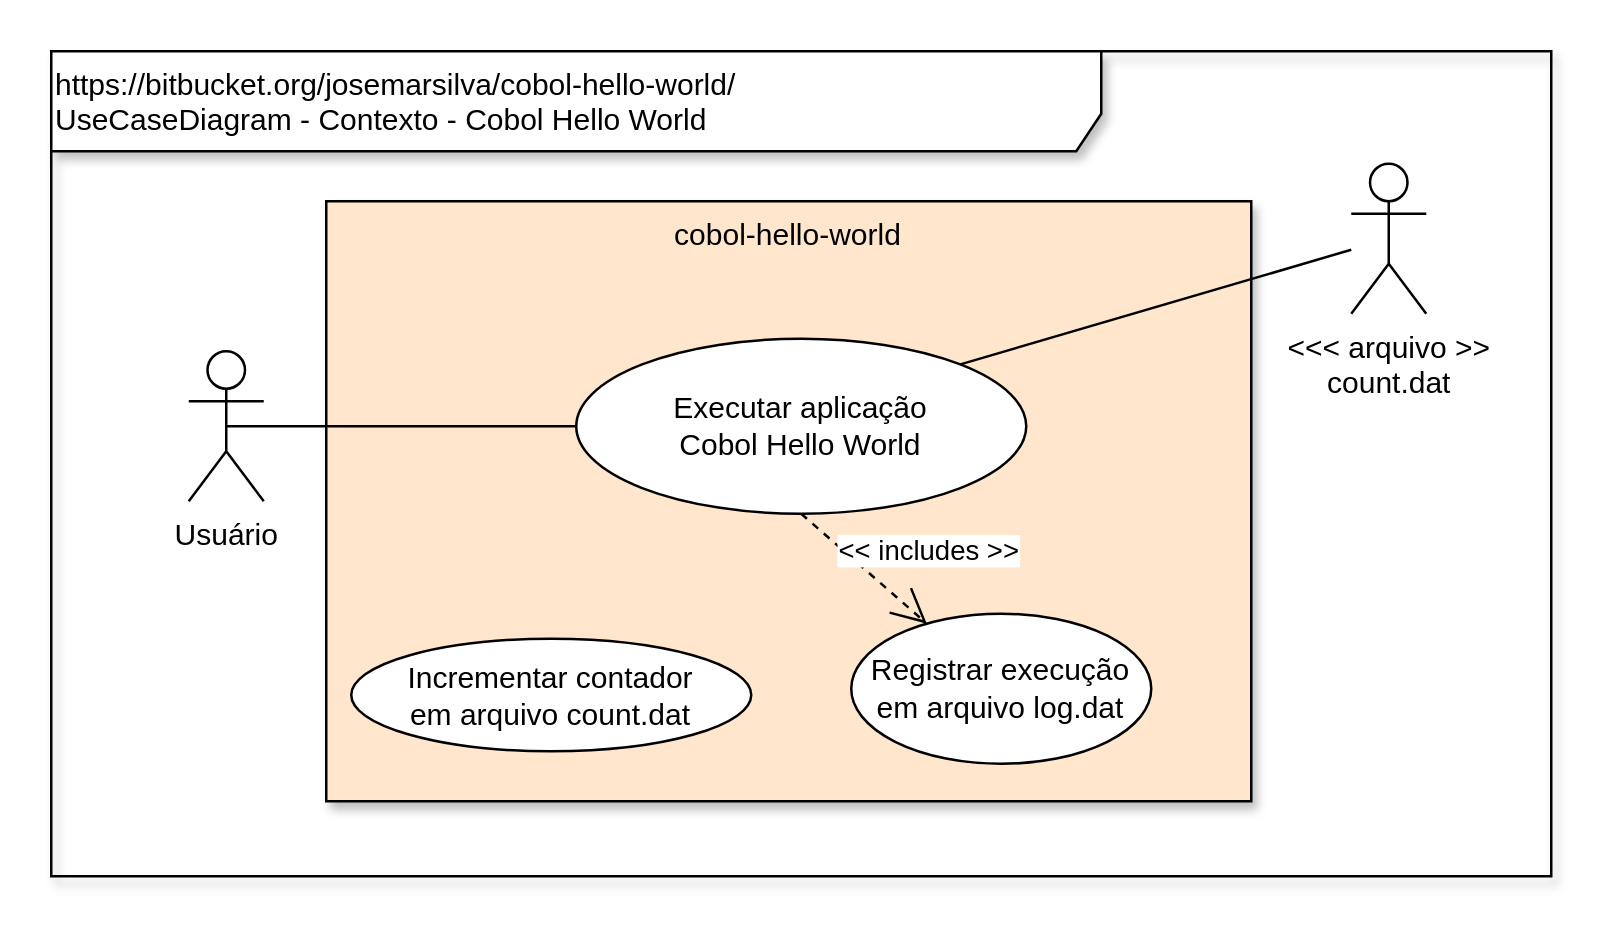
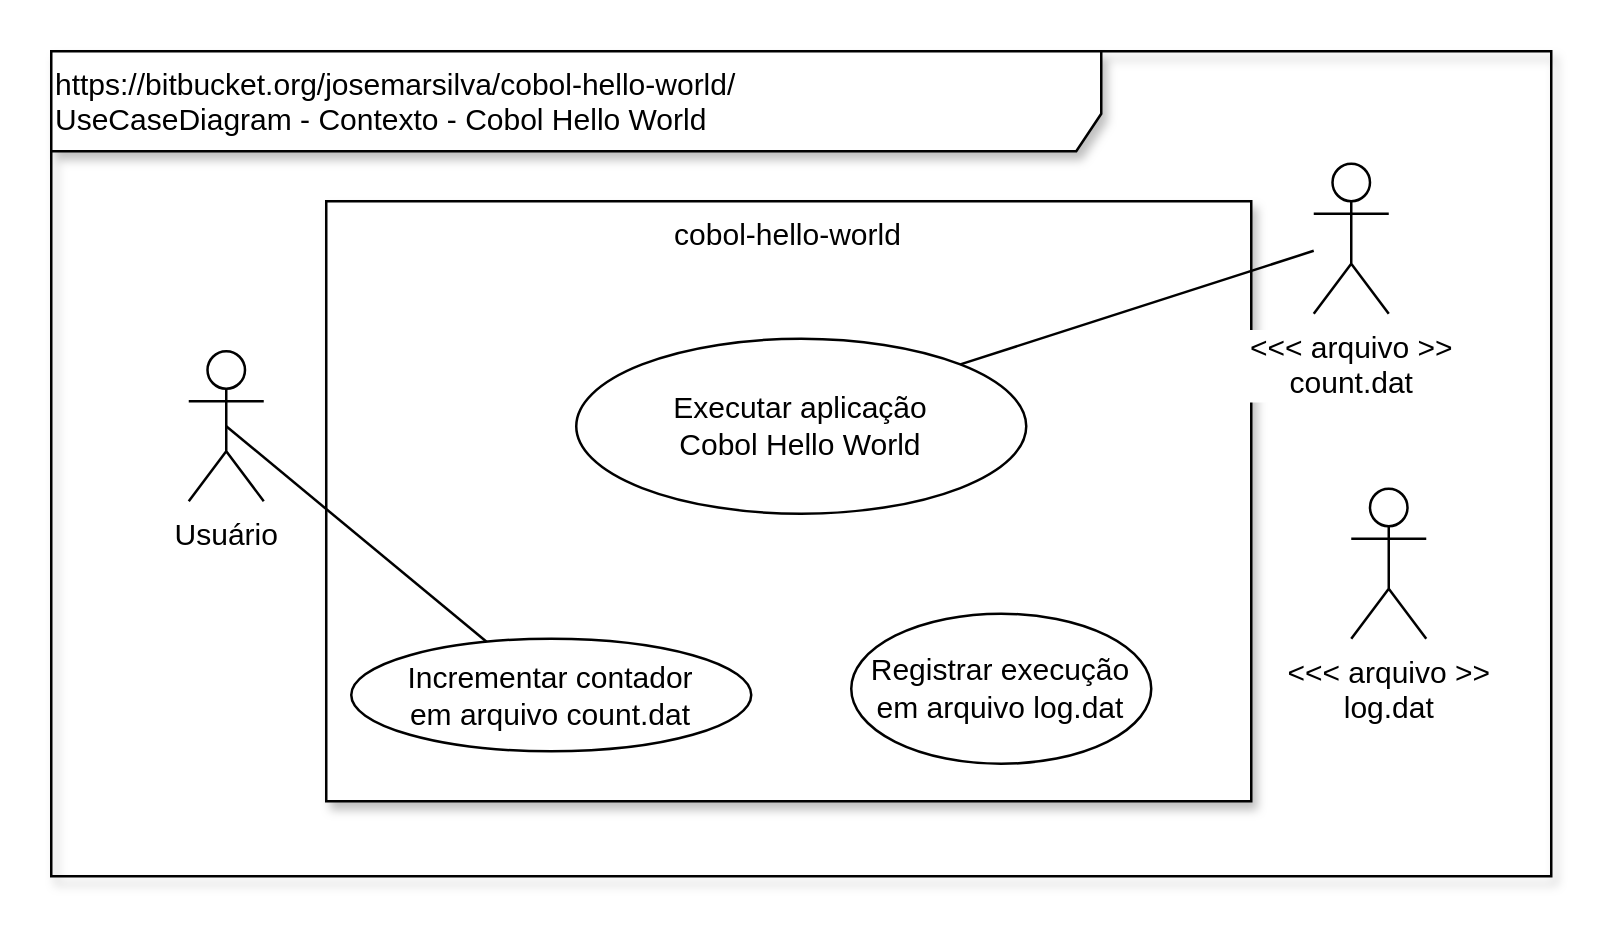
(789, 237) -> (789, 237)
(1389, 239) -> (1351, 239)
(413, 426) -> (363, 539)
none -> (1389, 564)
(892, 593) -> none
